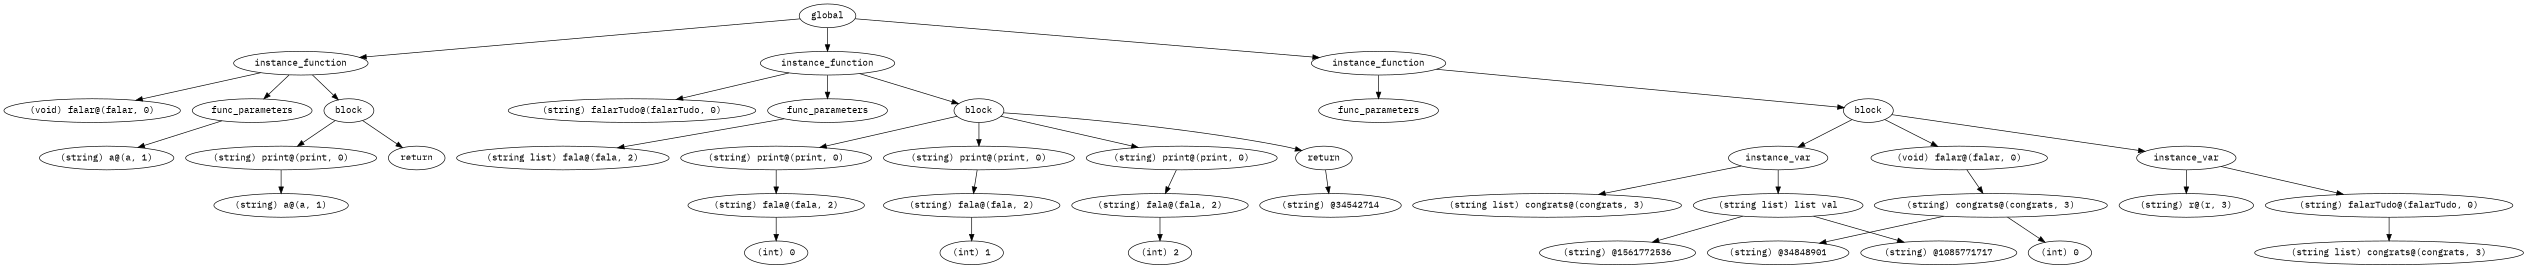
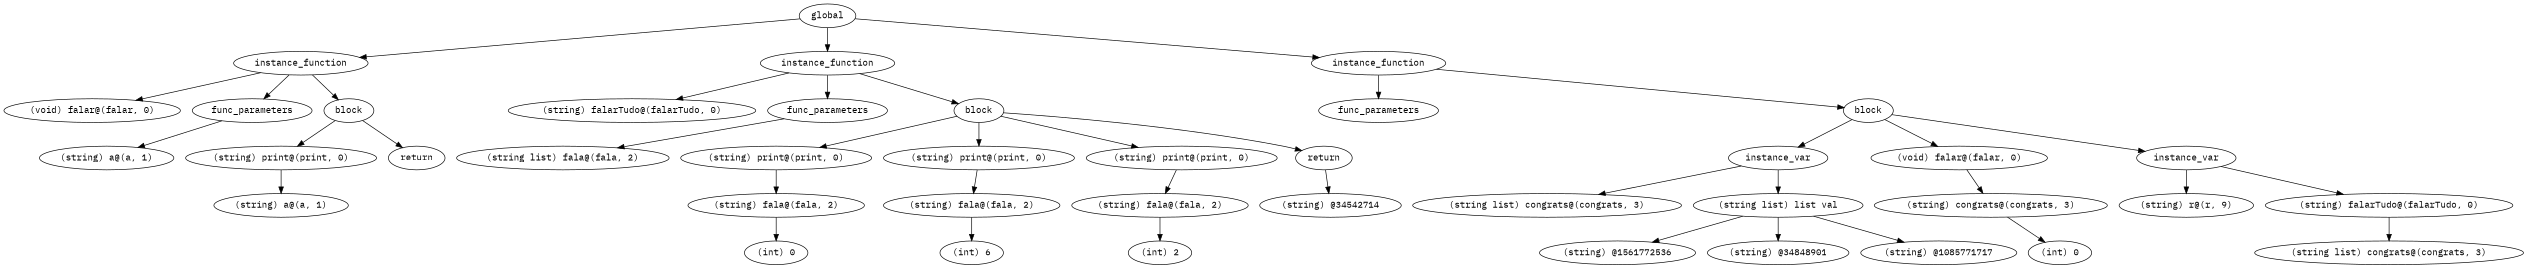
(2186, 205) -> (2186, 205)
(1885, 229) -> (1778, 226)
(972, 253) -> (972, 253)
